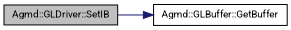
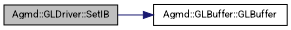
(220, 15) -> (220, 15)
